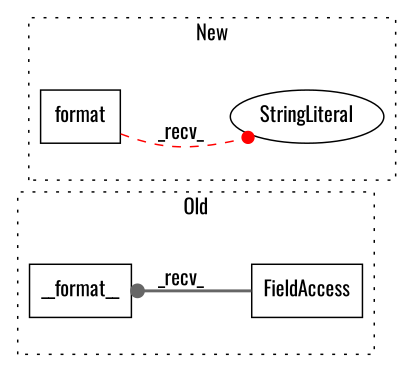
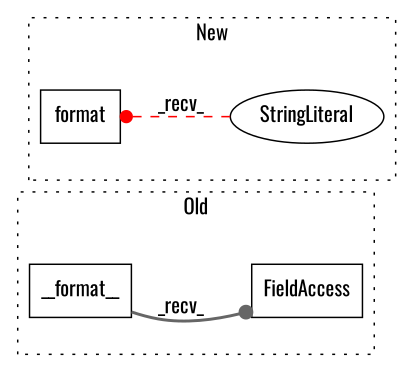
(181, 147) -> (181, 117)
(198, 291) -> (186, 321)
